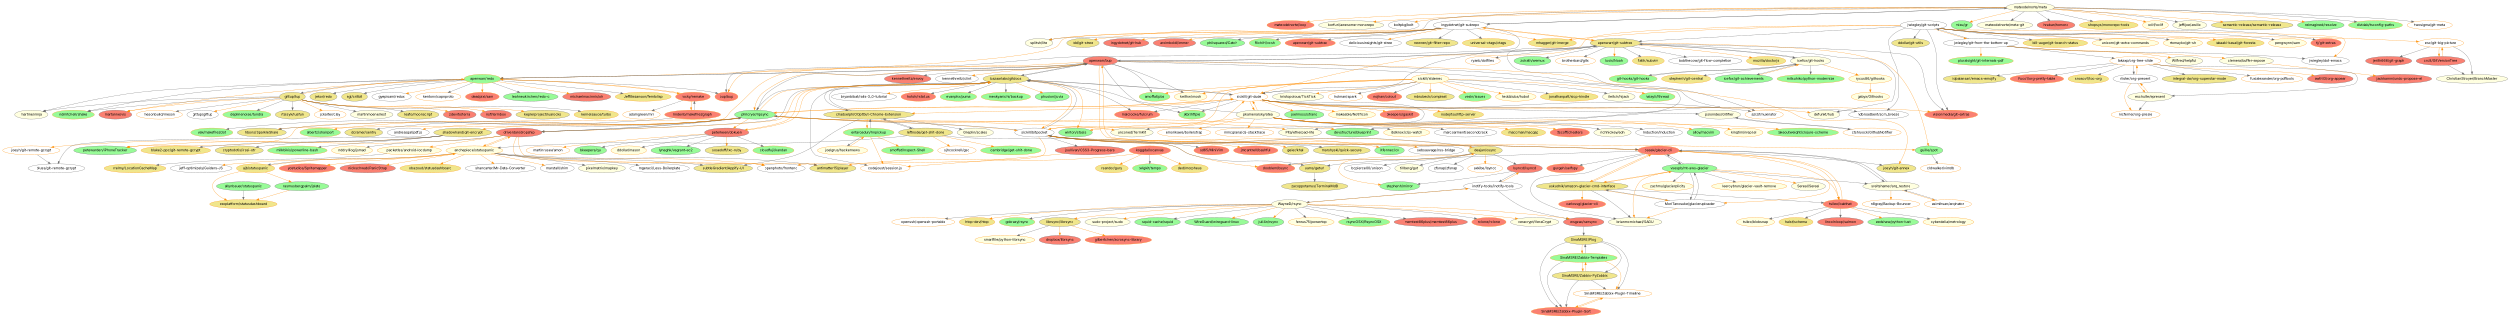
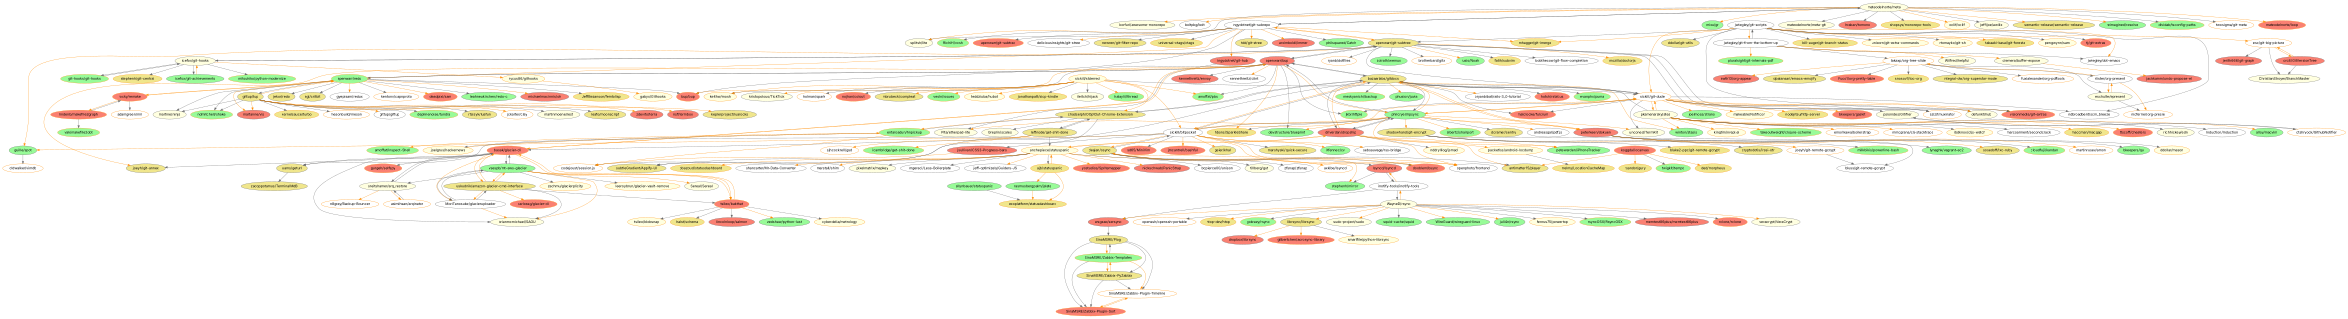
(1561, 82) -> (1100, 108)
(262, 133) -> (1231, 133)
